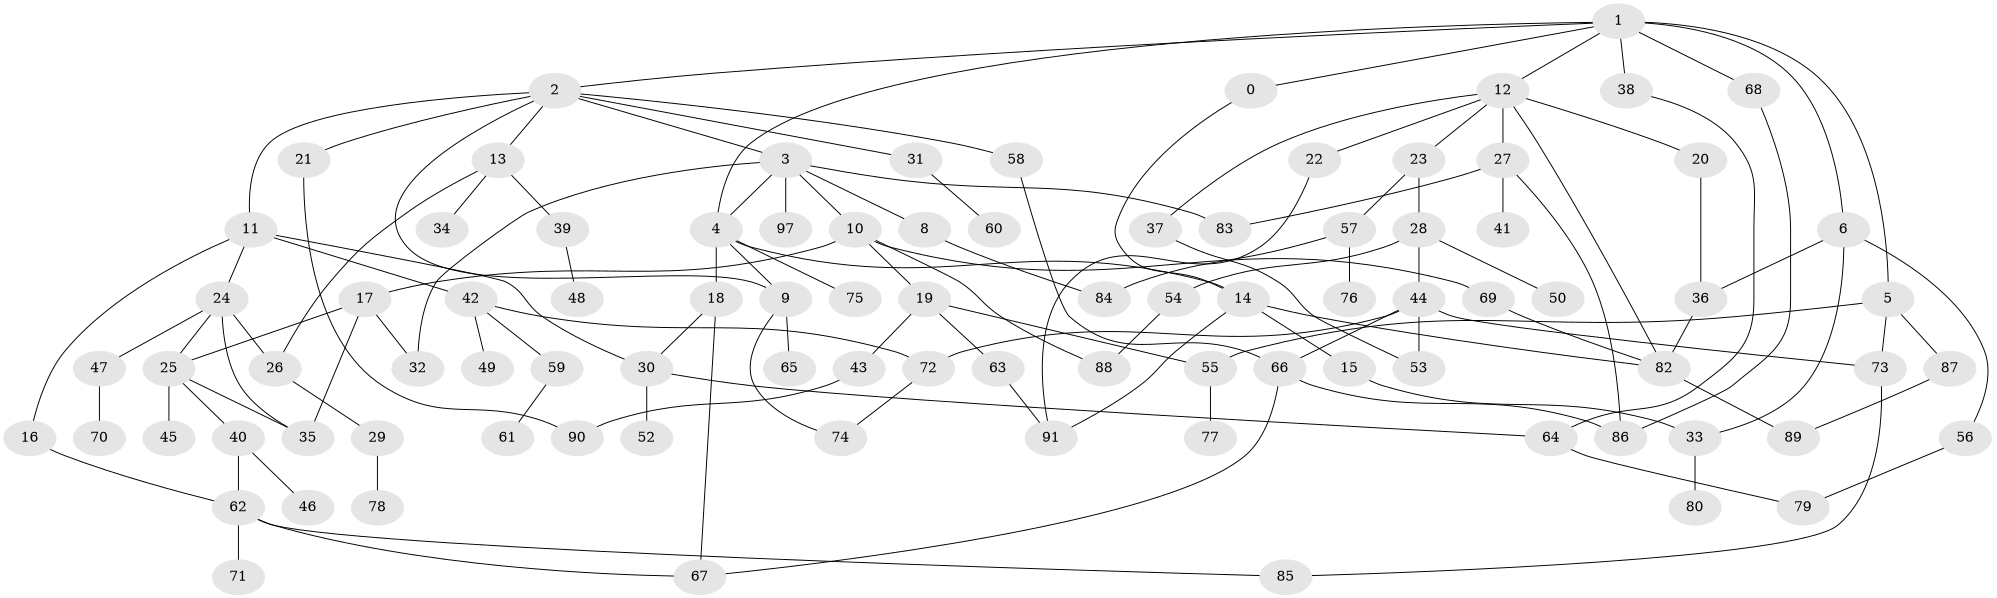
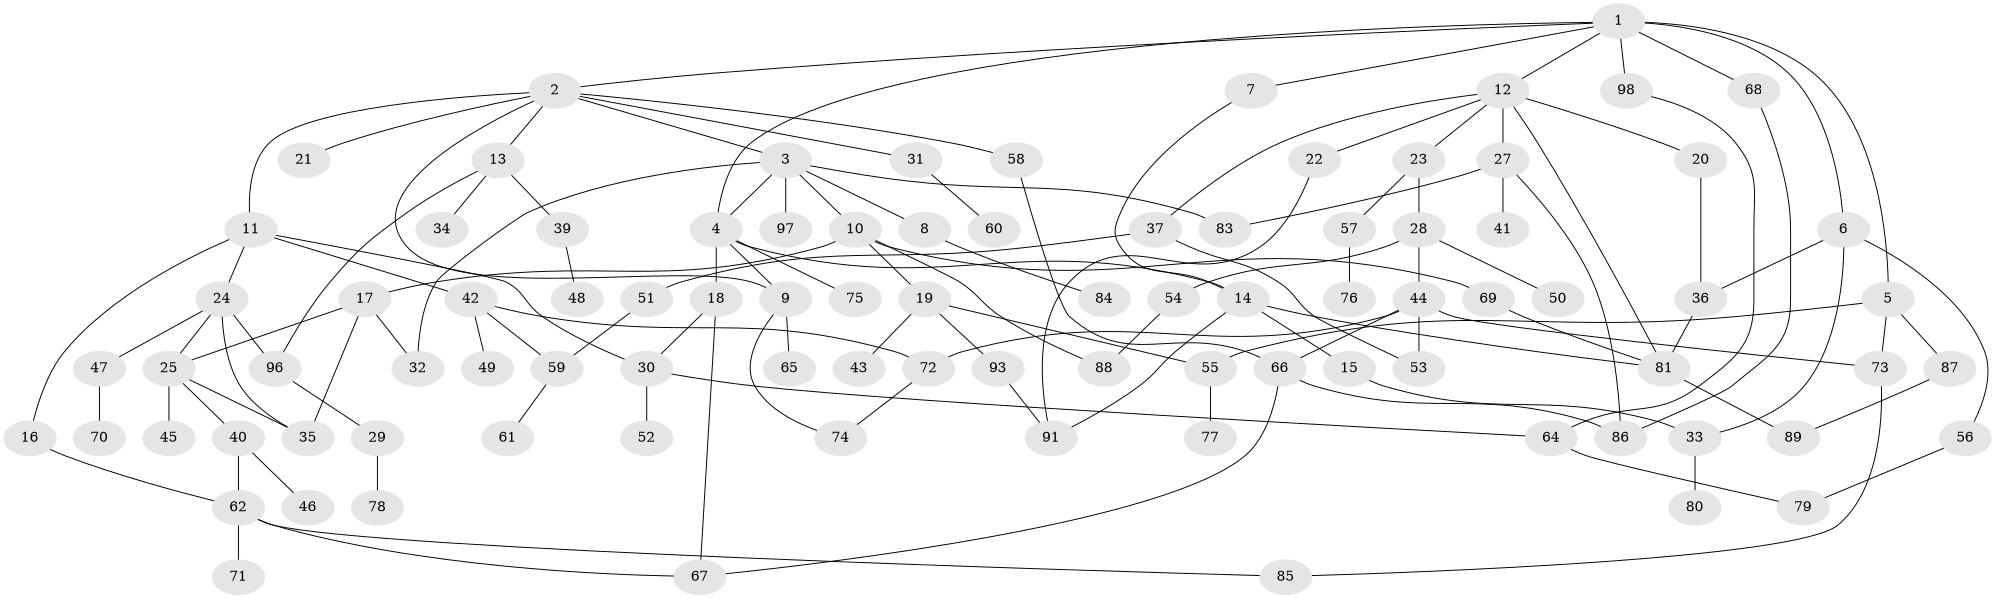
(1251, 91) -> (1251, 91)
(1626, 91) -> (1626, 91)
(1266, 253) -> none
none -> (647, 299)
(275, 369) -> (275, 369)
(998, 369) -> (998, 369)
(1664, 369) -> (1664, 369)
(577, 438) -> none
